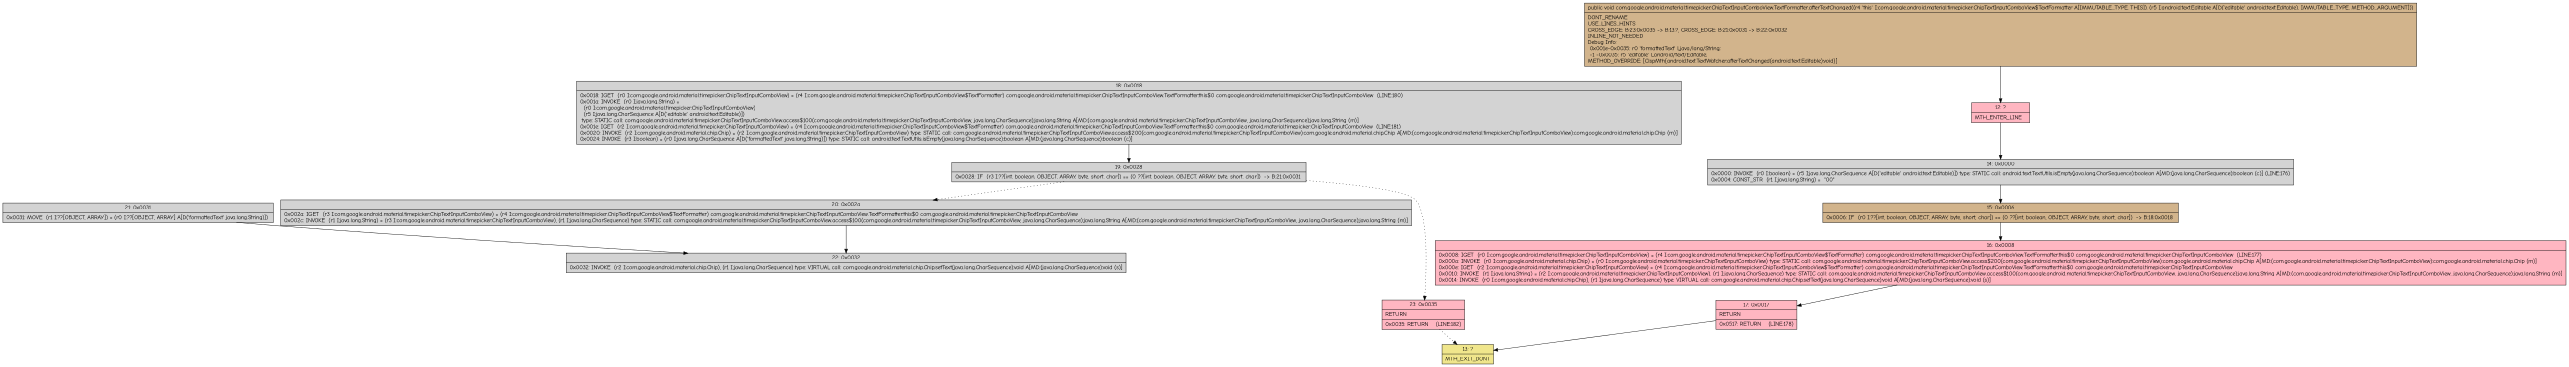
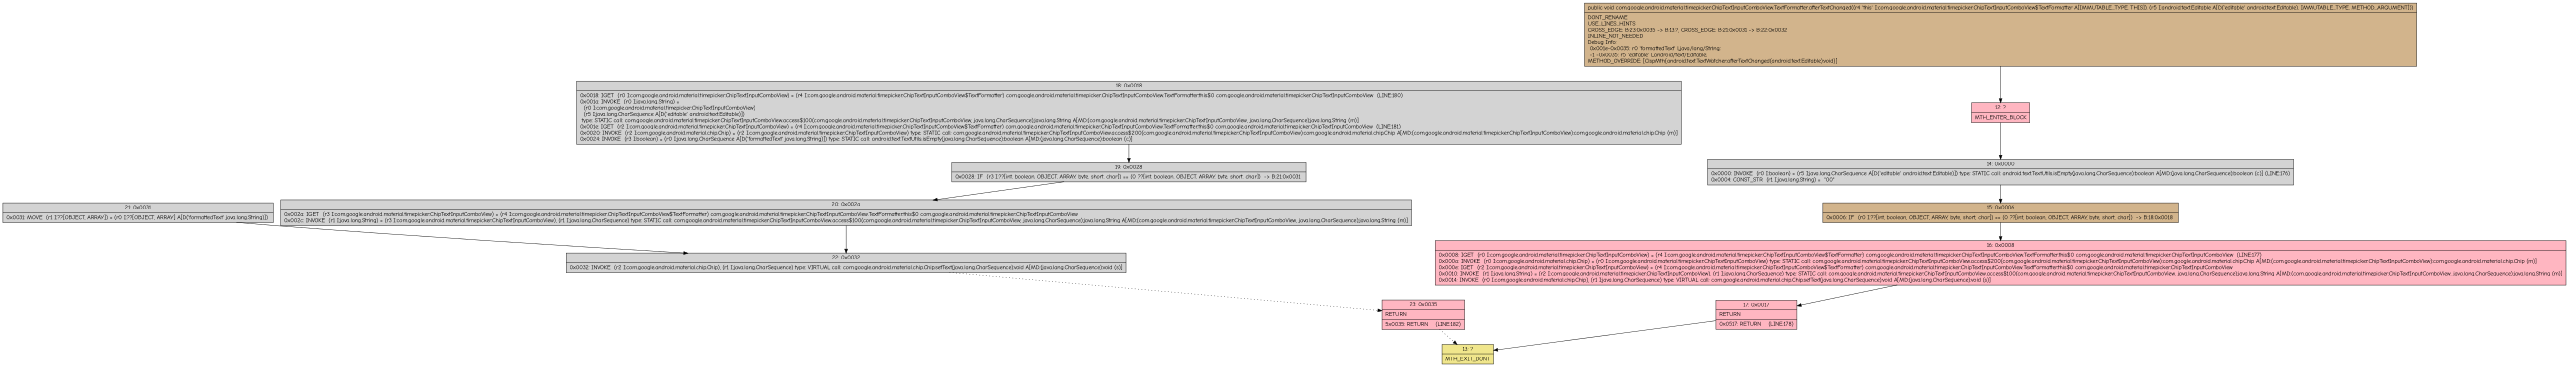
(1998, 118) -> (2001, 118)
(1001, 191) -> (1001, 191)
(1410, 196) -> (1164, 291)
(1423, 324) -> (1423, 324)
